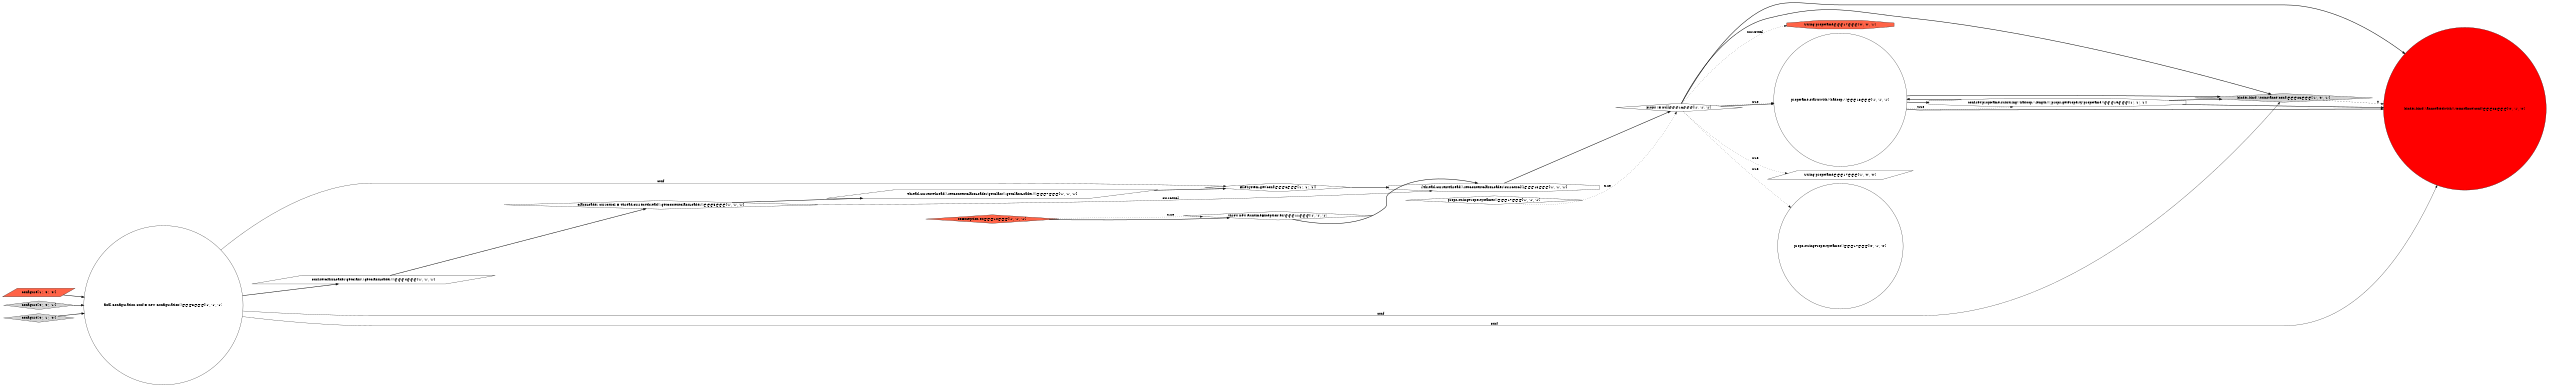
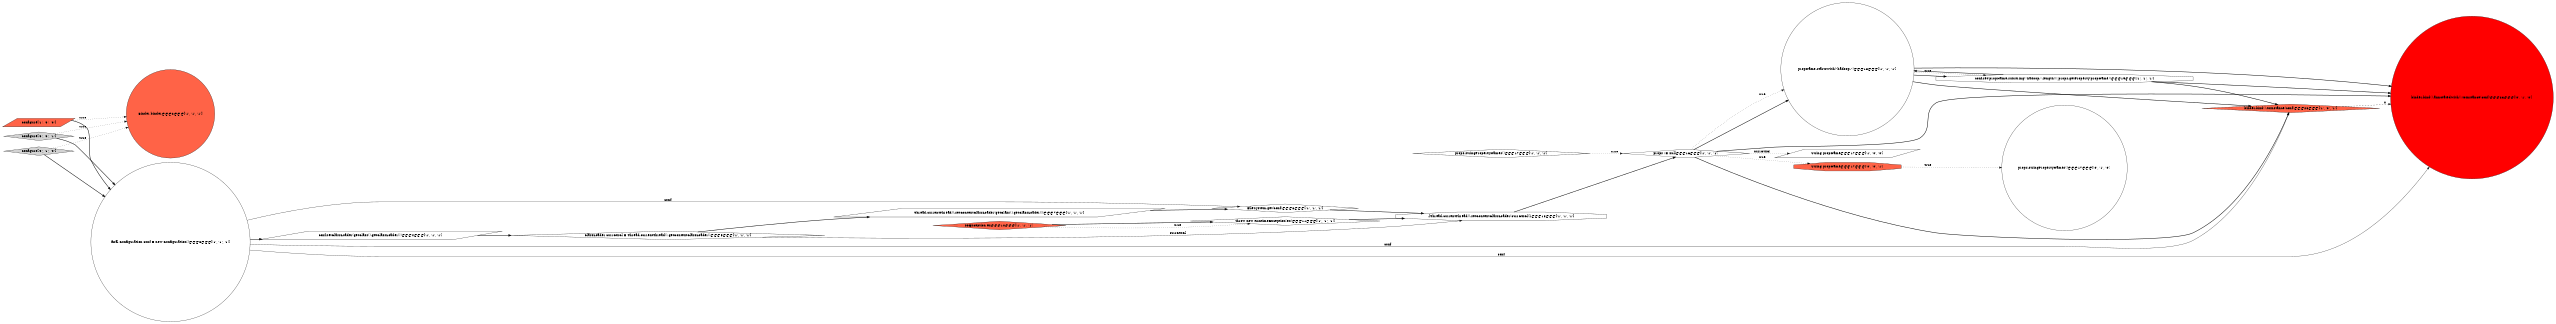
(1755, 32) -> (1762, 157)
(2284, 98) -> (2291, 108)
none -> (171, 114)
(1755, 158) -> (1762, 152)
(1735, 160) -> (1950, 167)
